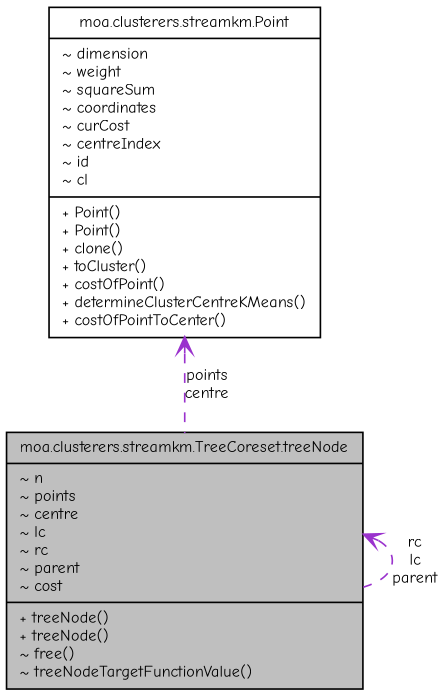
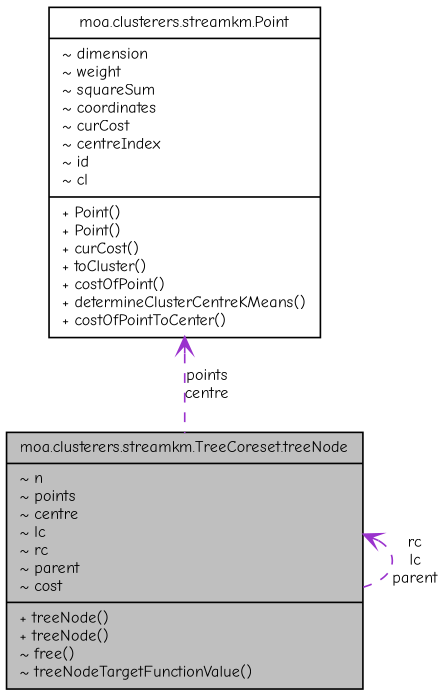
(93, 248) -> (101, 248)
